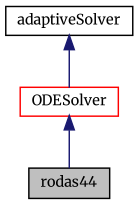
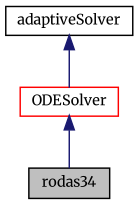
(69, 183) -> (69, 183)
